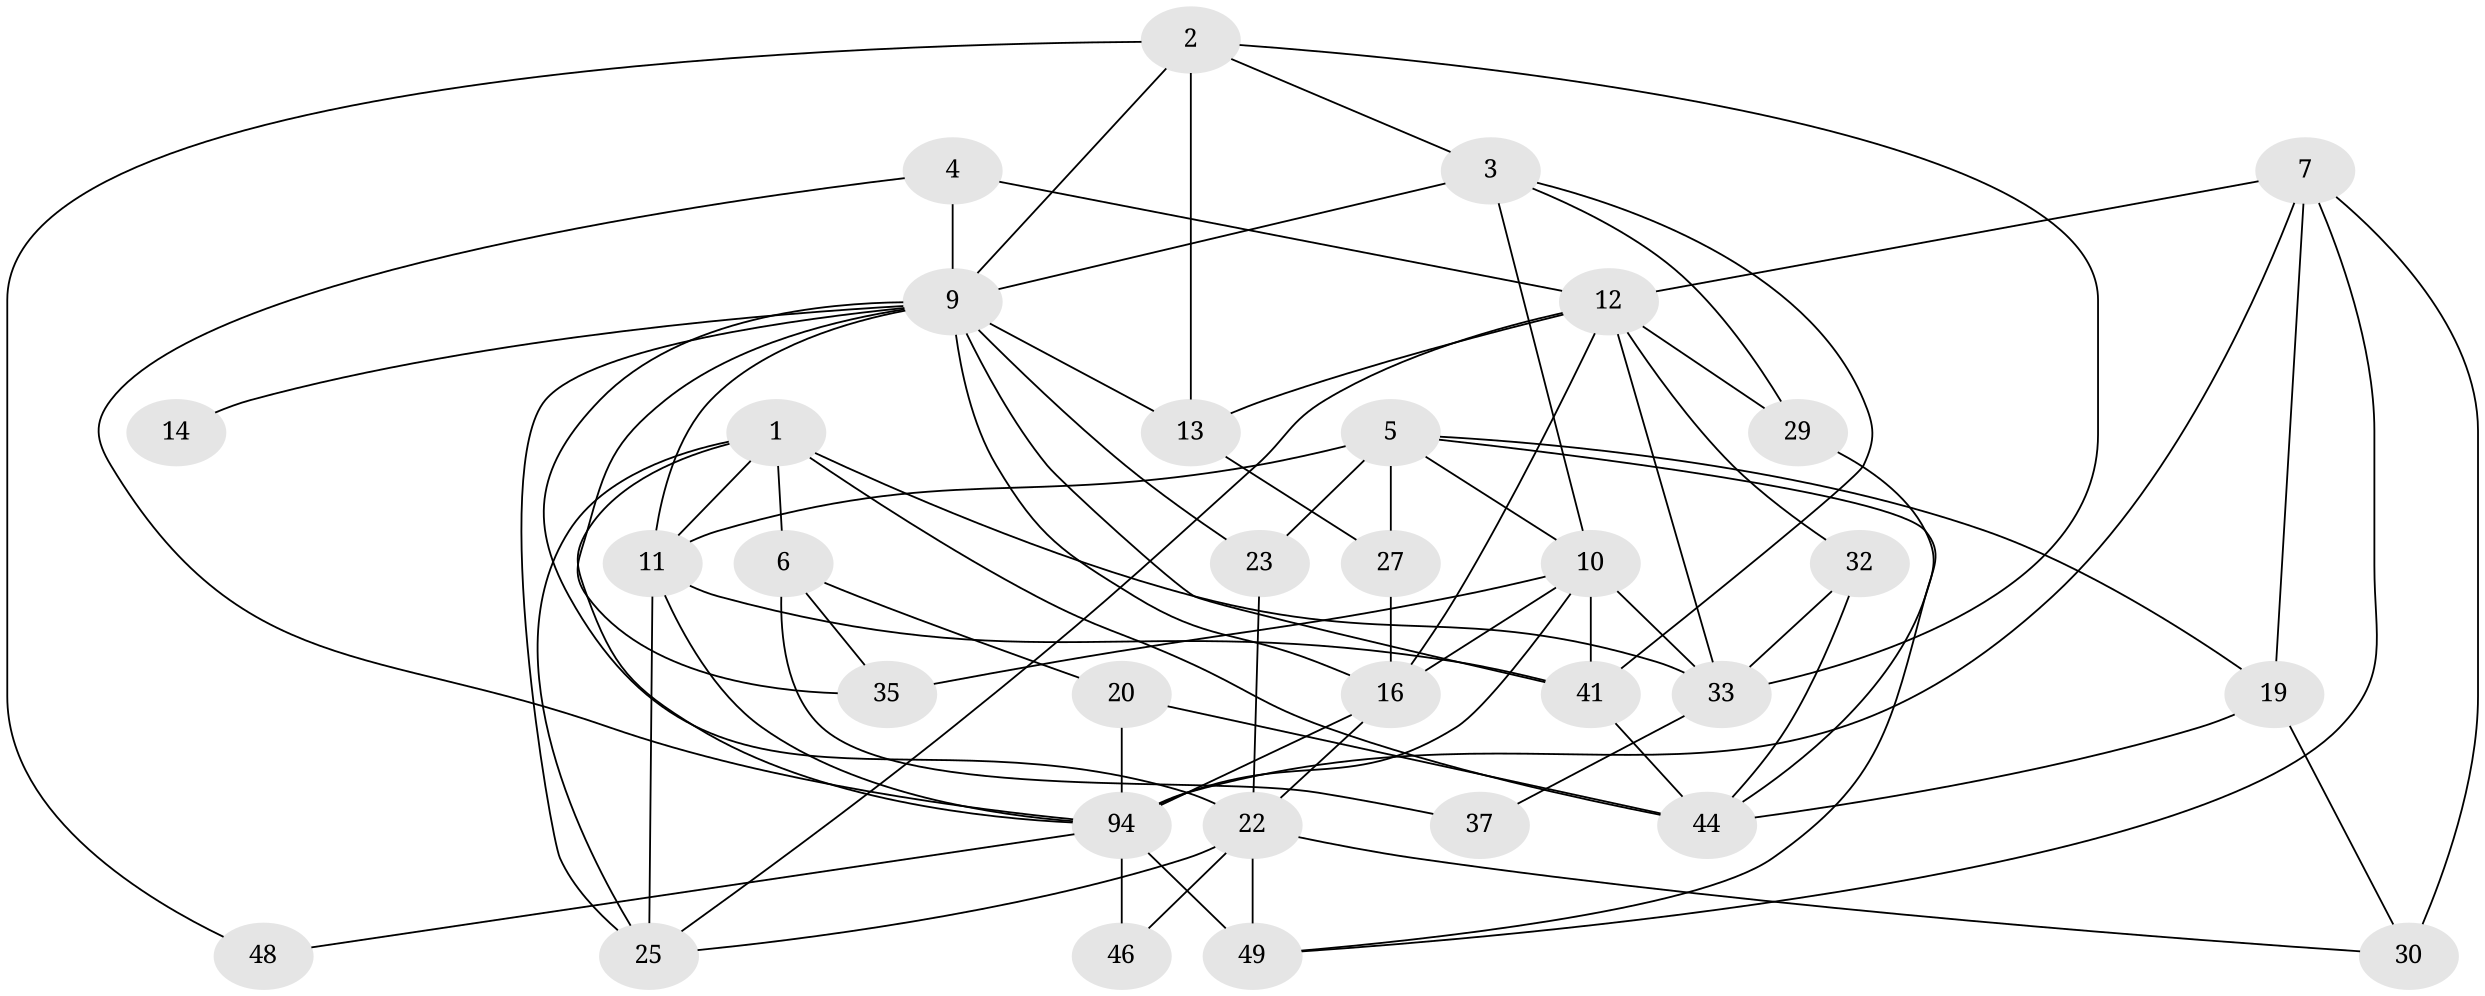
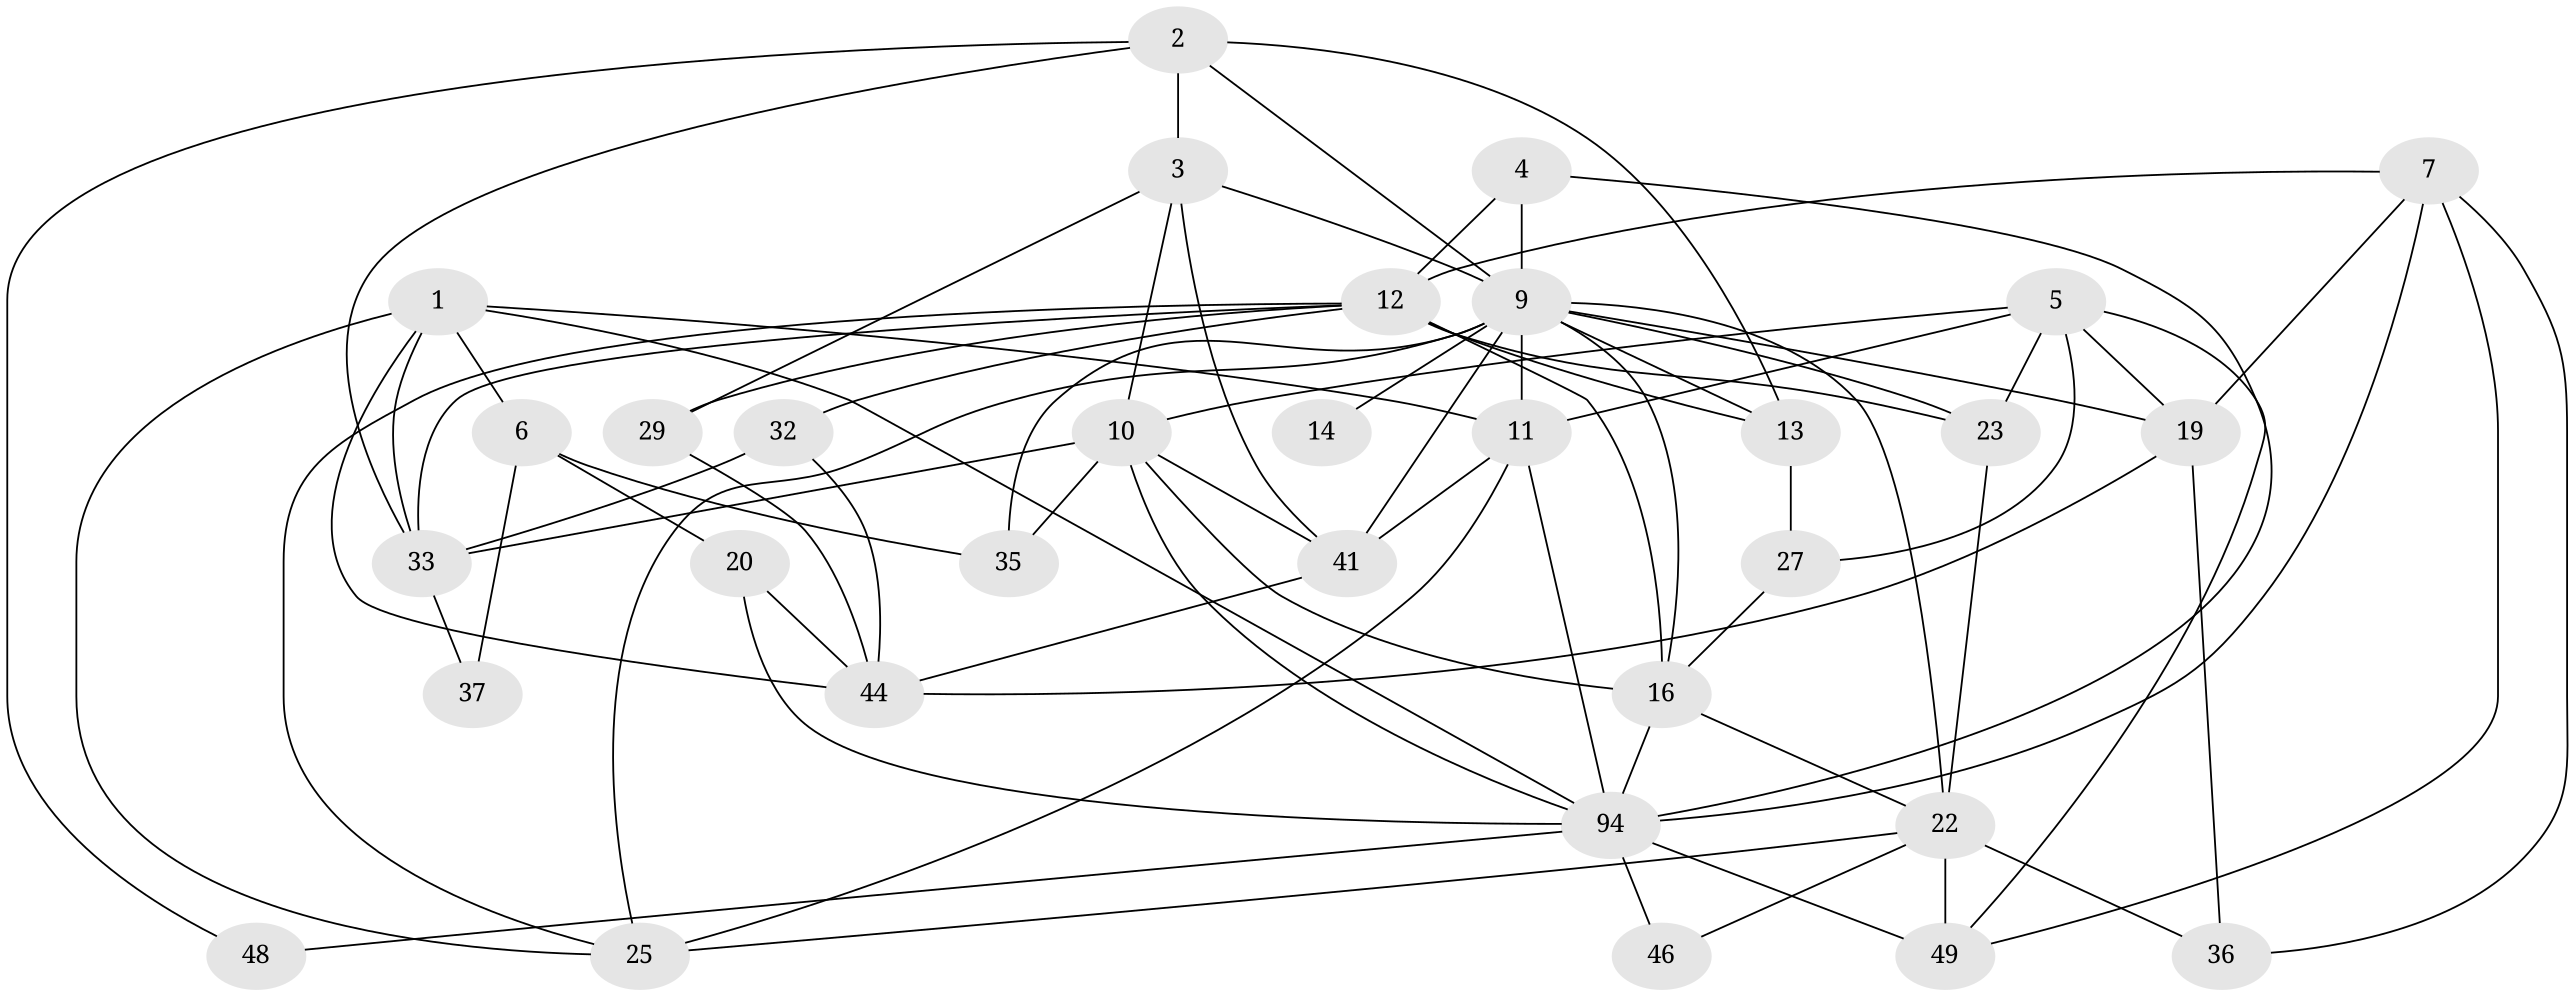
none -> (1872, 364)
none -> (1607, 369)
(2409, 956) -> (2222, 956)
